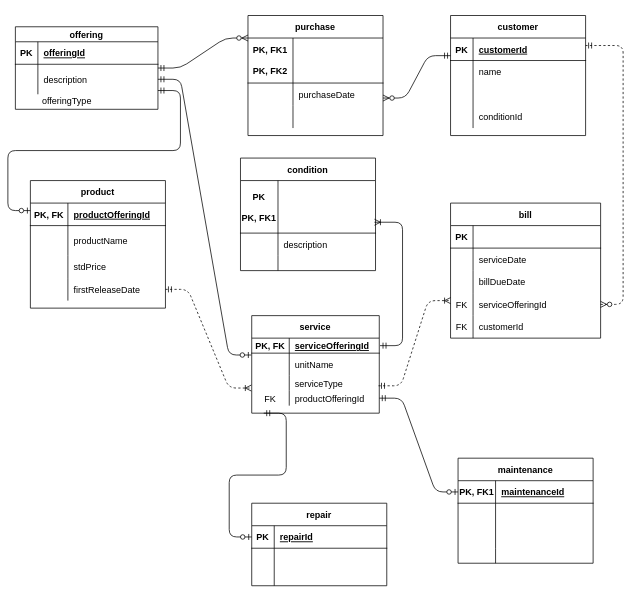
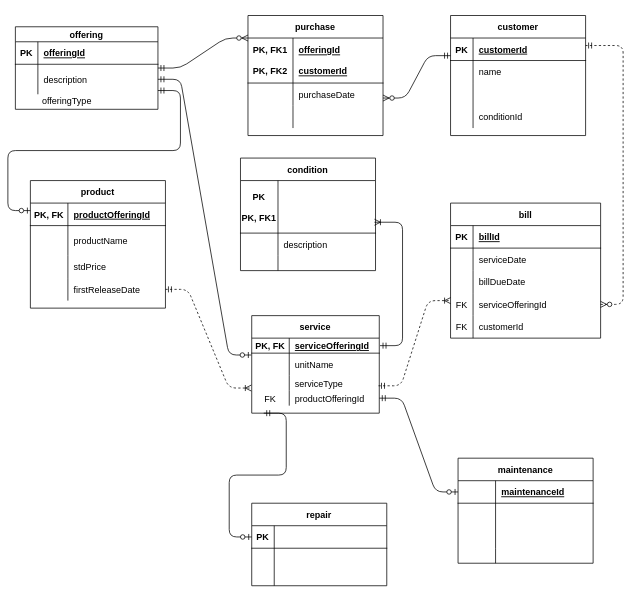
none -> (338, 60)
none -> (537, 237)
(477, 492) -> none
(330, 537) -> none
